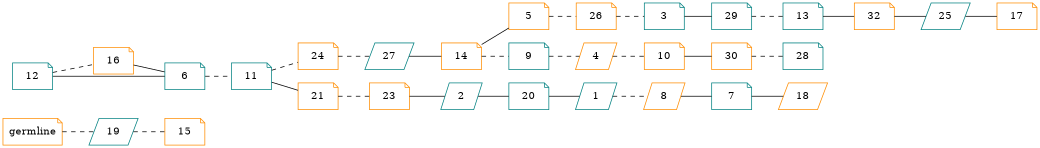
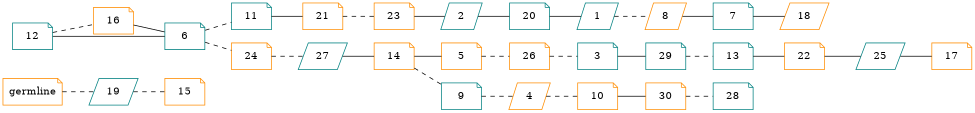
(874, 16) -> (804, 56)
(285, 66) -> (218, 46)
